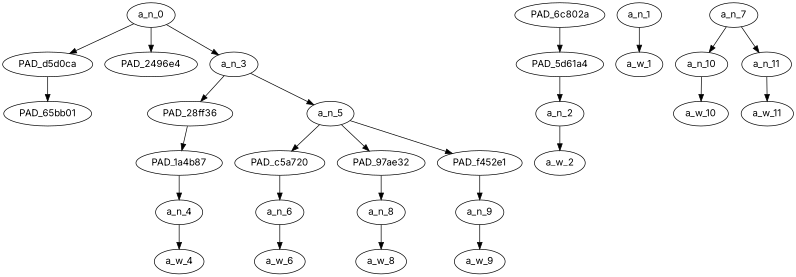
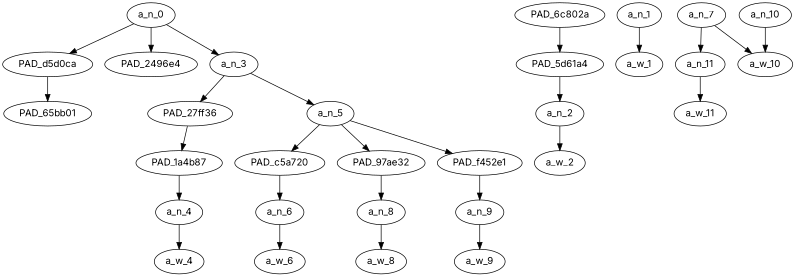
(720, 37) -> (730, 37)
(190, 114) -> (190, 114)
